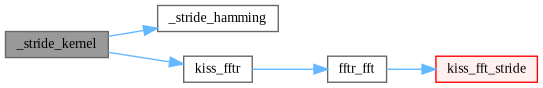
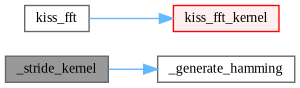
(218, 19) -> (226, 69)
(218, 69) -> none
(357, 69) -> (57, 19)
(487, 69) -> (226, 19)
